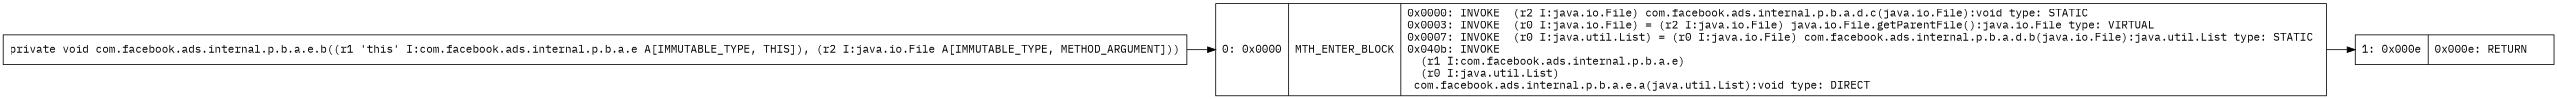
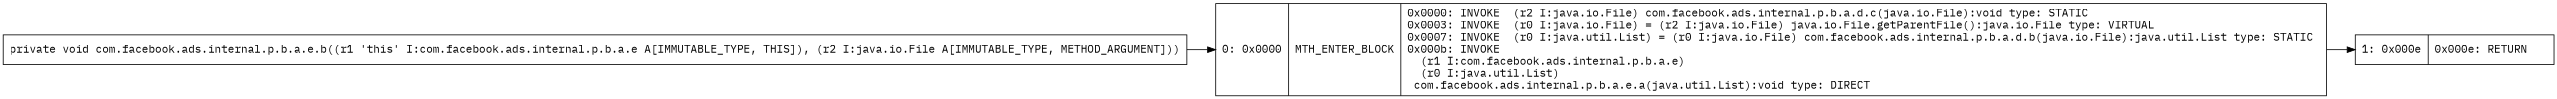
(1461, 49) -> (1461, 49)
